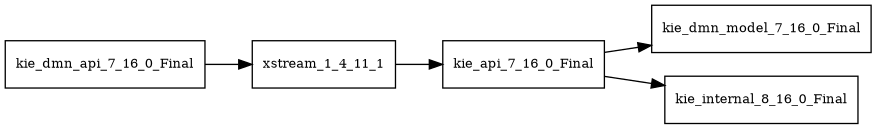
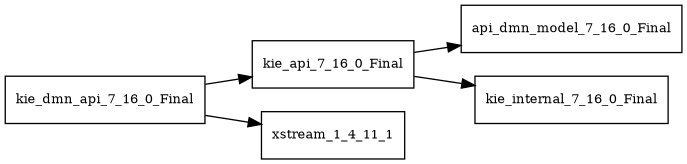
(761, 29) -> (572, 29)
(413, 64) -> (222, 82)
(761, 100) -> (572, 100)
